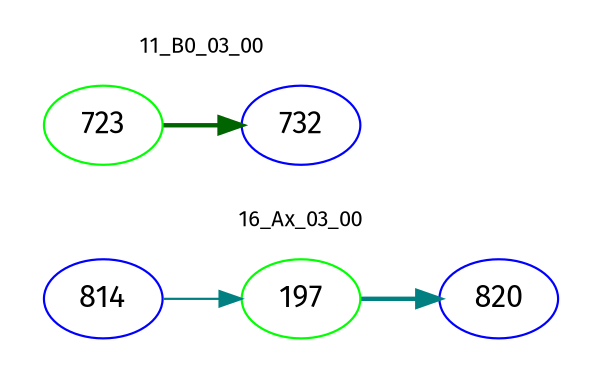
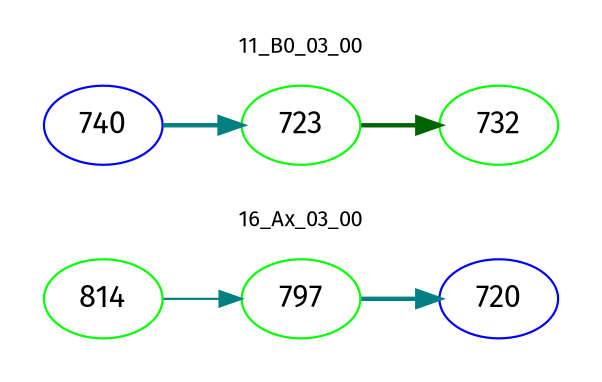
none -> (103, 125)
(301, 125) -> (499, 125)
(103, 299) -> (103, 299)
(301, 299) -> (301, 299)
(499, 299) -> (499, 299)
